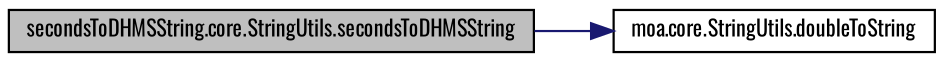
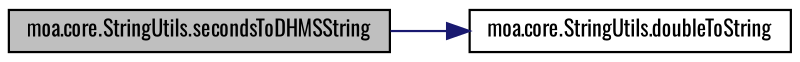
(271, 31) -> (199, 31)
